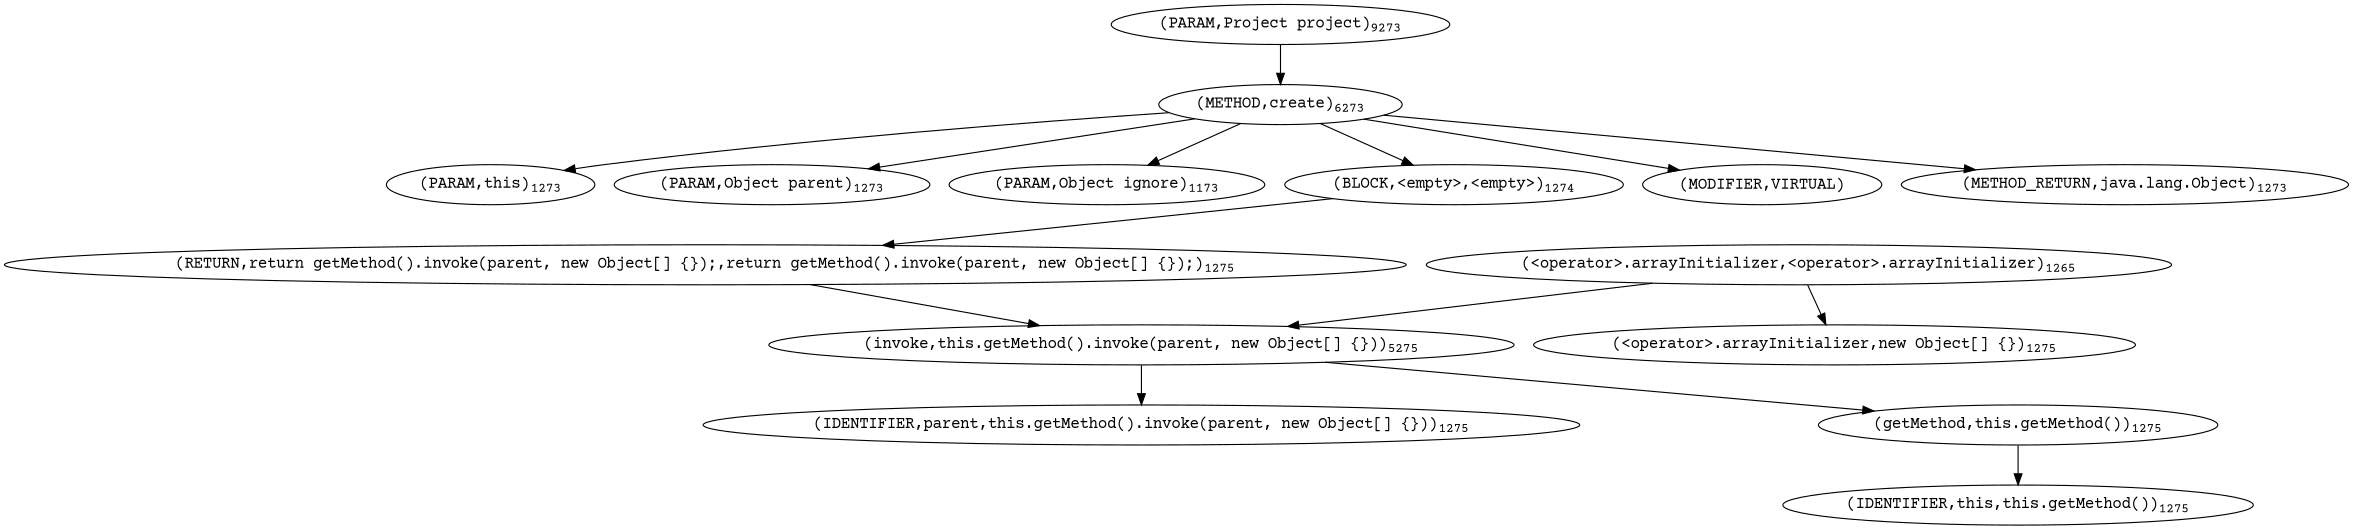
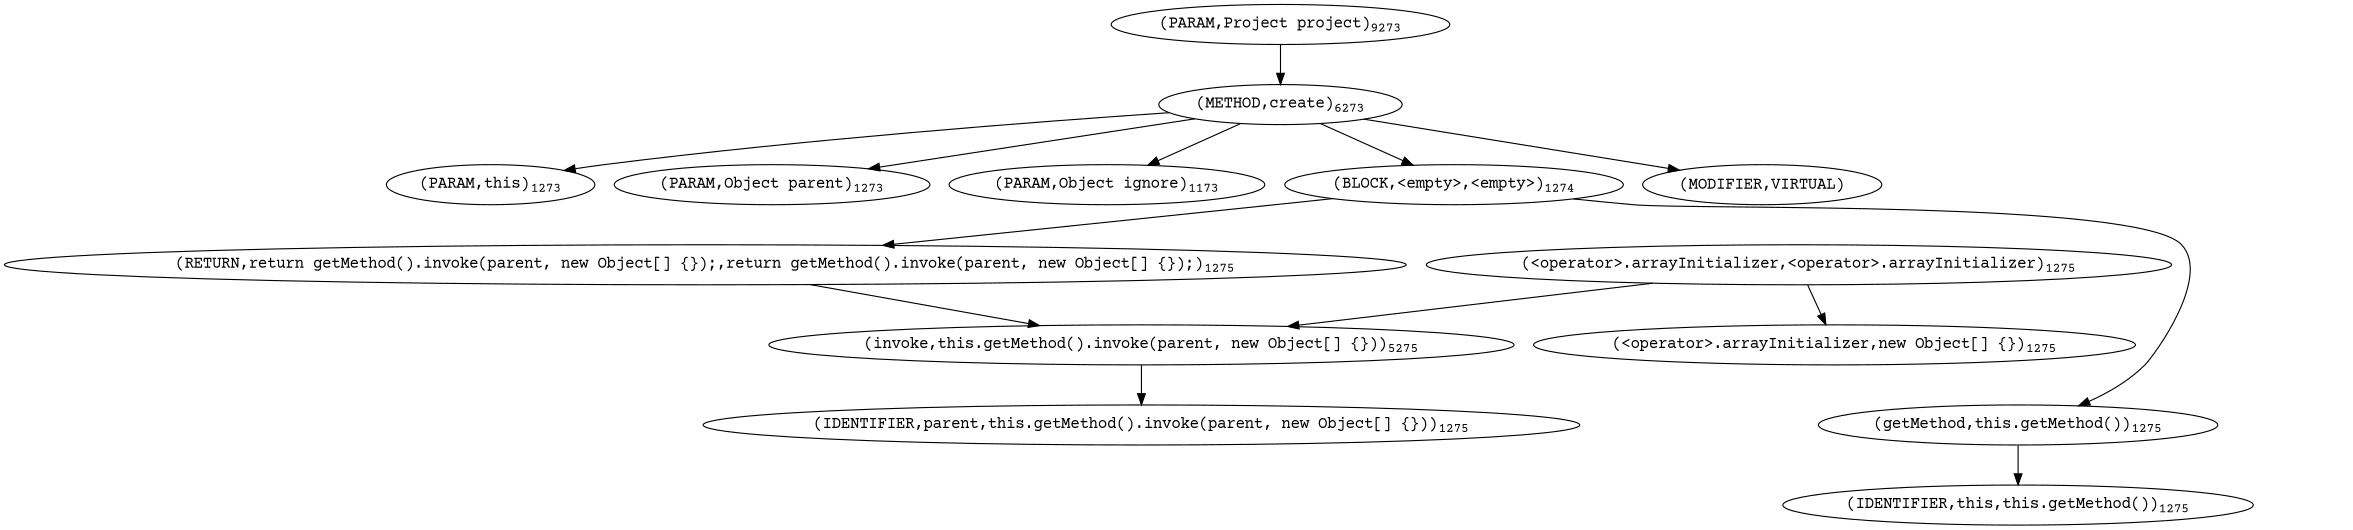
(2125, 185) -> none
(2061, 263) -> (2061, 263)
(1594, 386) -> (1980, 213)
